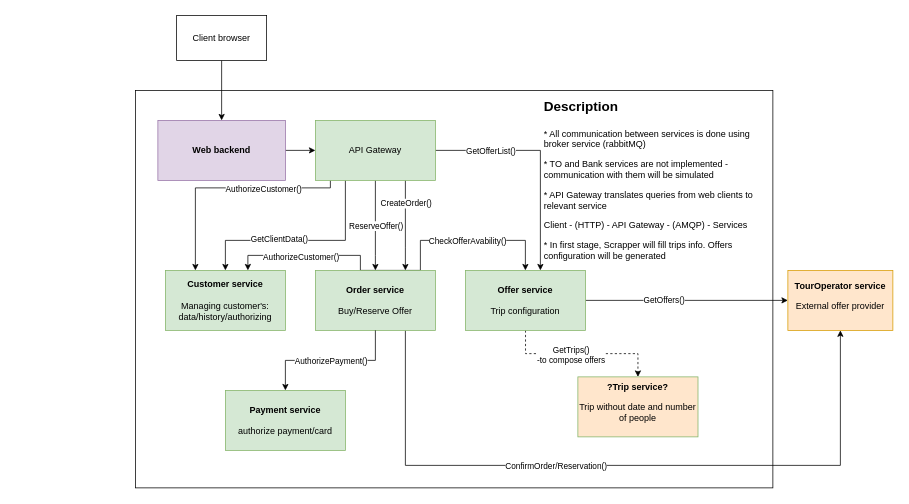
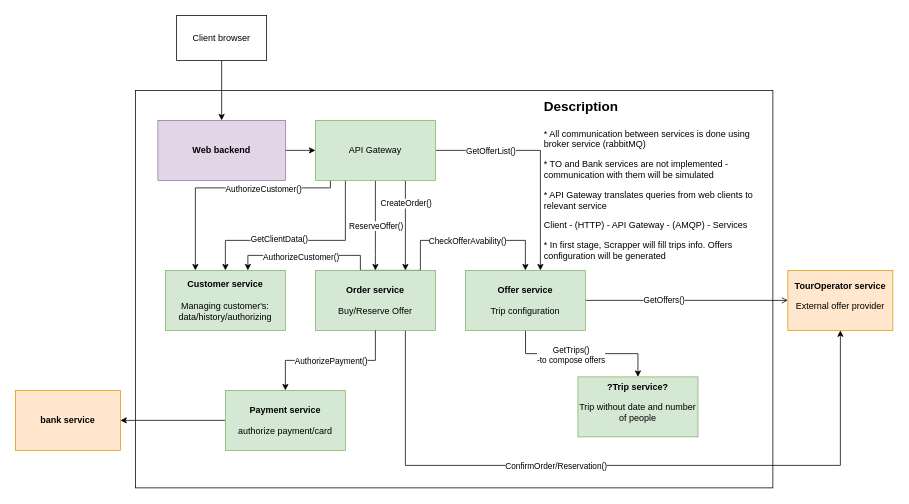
(781, 300) -> (782, 300)
(629, 354) -> (629, 354)
(638, 407) -> (638, 407)
none -> (68, 420)
none -> (175, 420)
